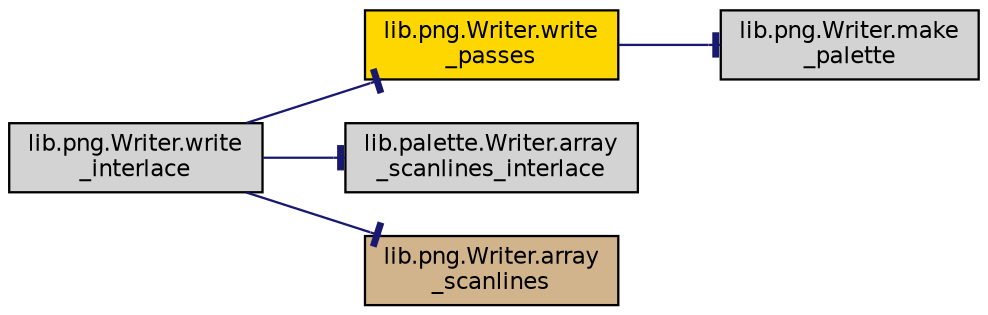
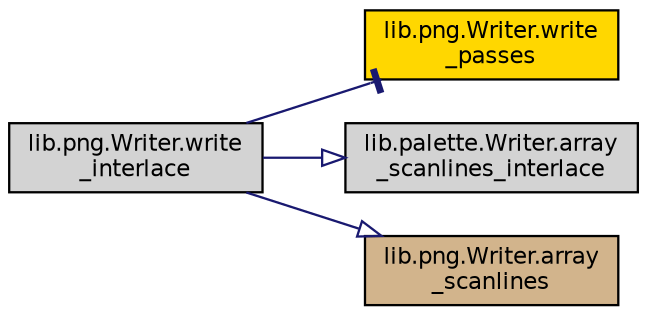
(850, 45) -> none
(298, 158) -> (292, 158)
(308, 212) -> (303, 211)
